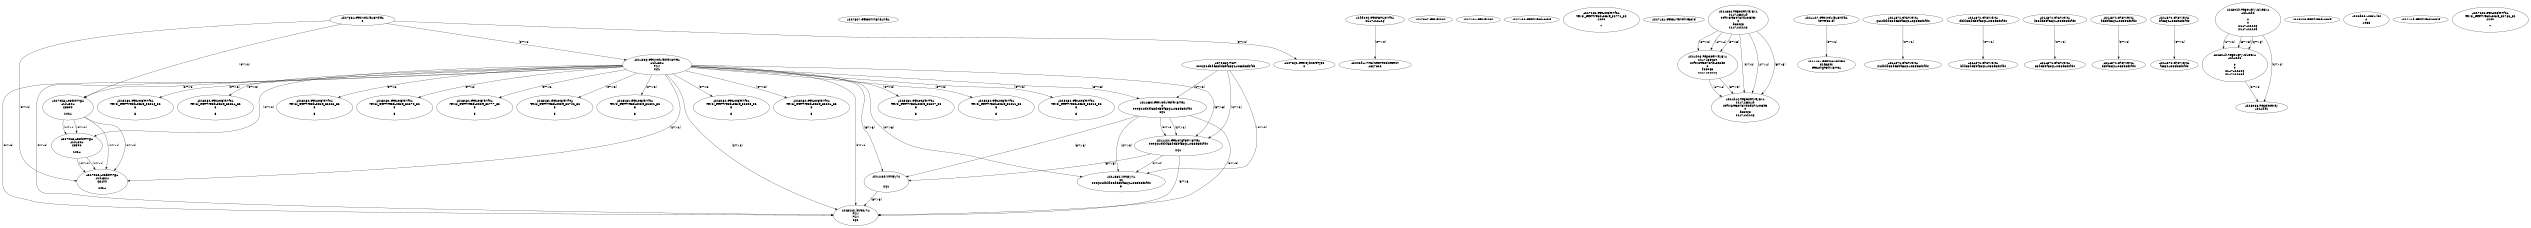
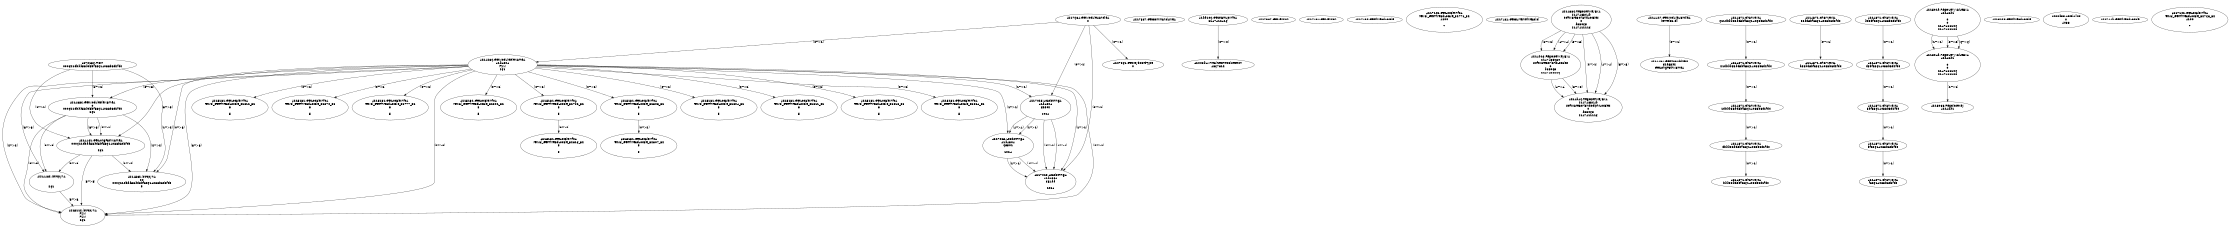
(2055, 41) -> (1821, 41)
(2272, 67) -> none
(795, 74) -> (639, 125)
(391, 75) -> (559, 125)
none -> (1746, 107)
none -> (1883, 107)
